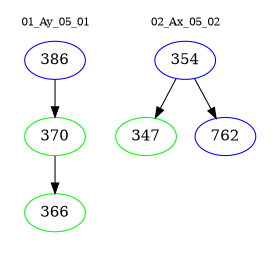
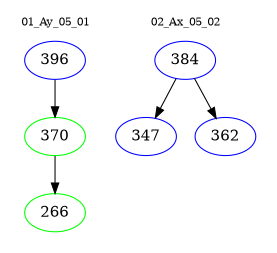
(55, 60) -> (55, 60)
(185, 60) -> (185, 60)
(146, 137) -> (146, 137)
(225, 137) -> (225, 137)
(55, 213) -> (55, 213)
